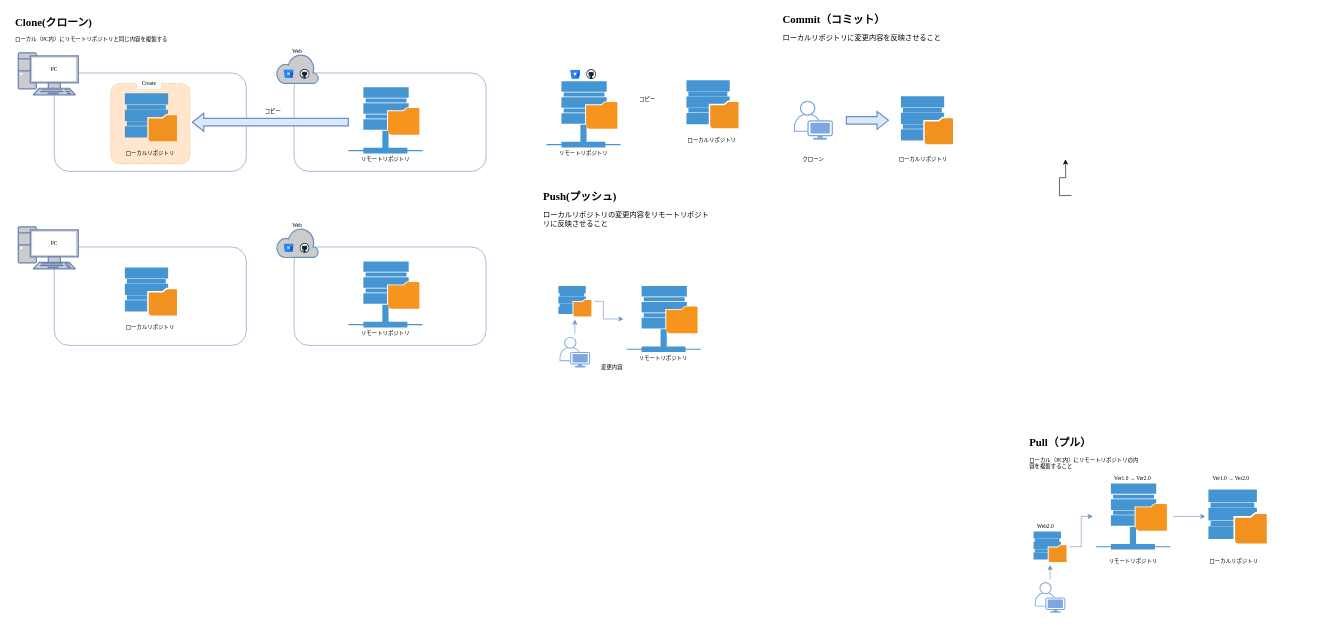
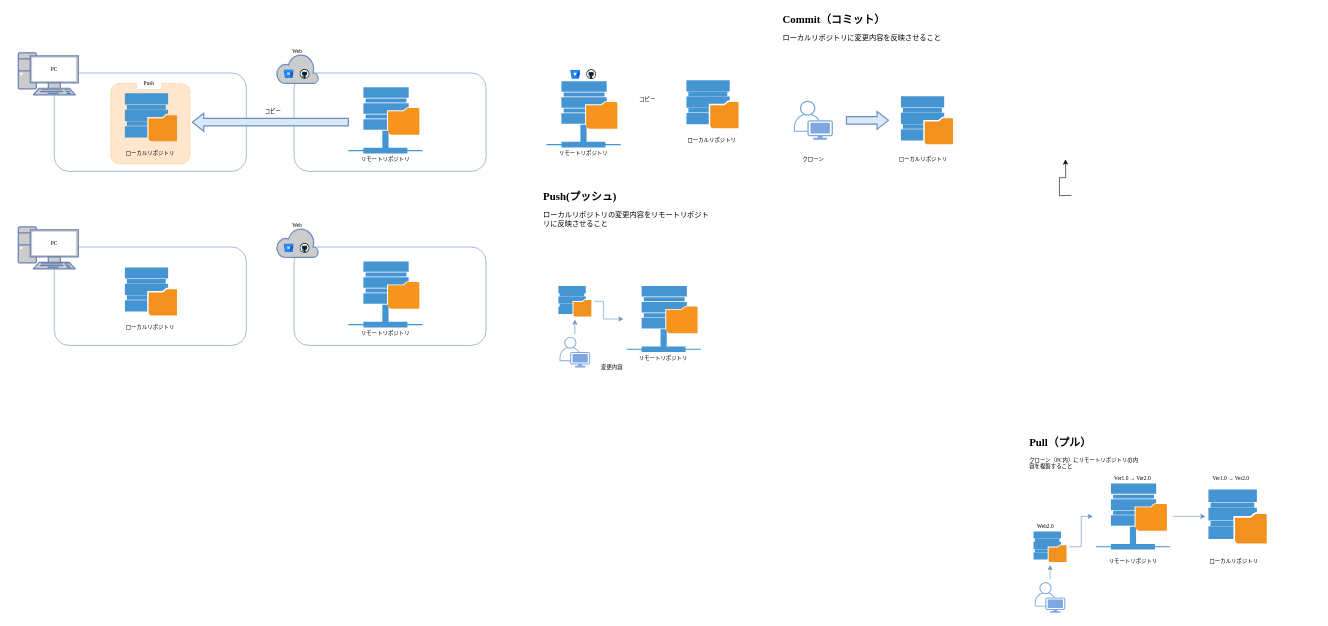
(252, 30) -> none
(149, 83) -> (149, 83)
(1084, 439) -> (1084, 439)
